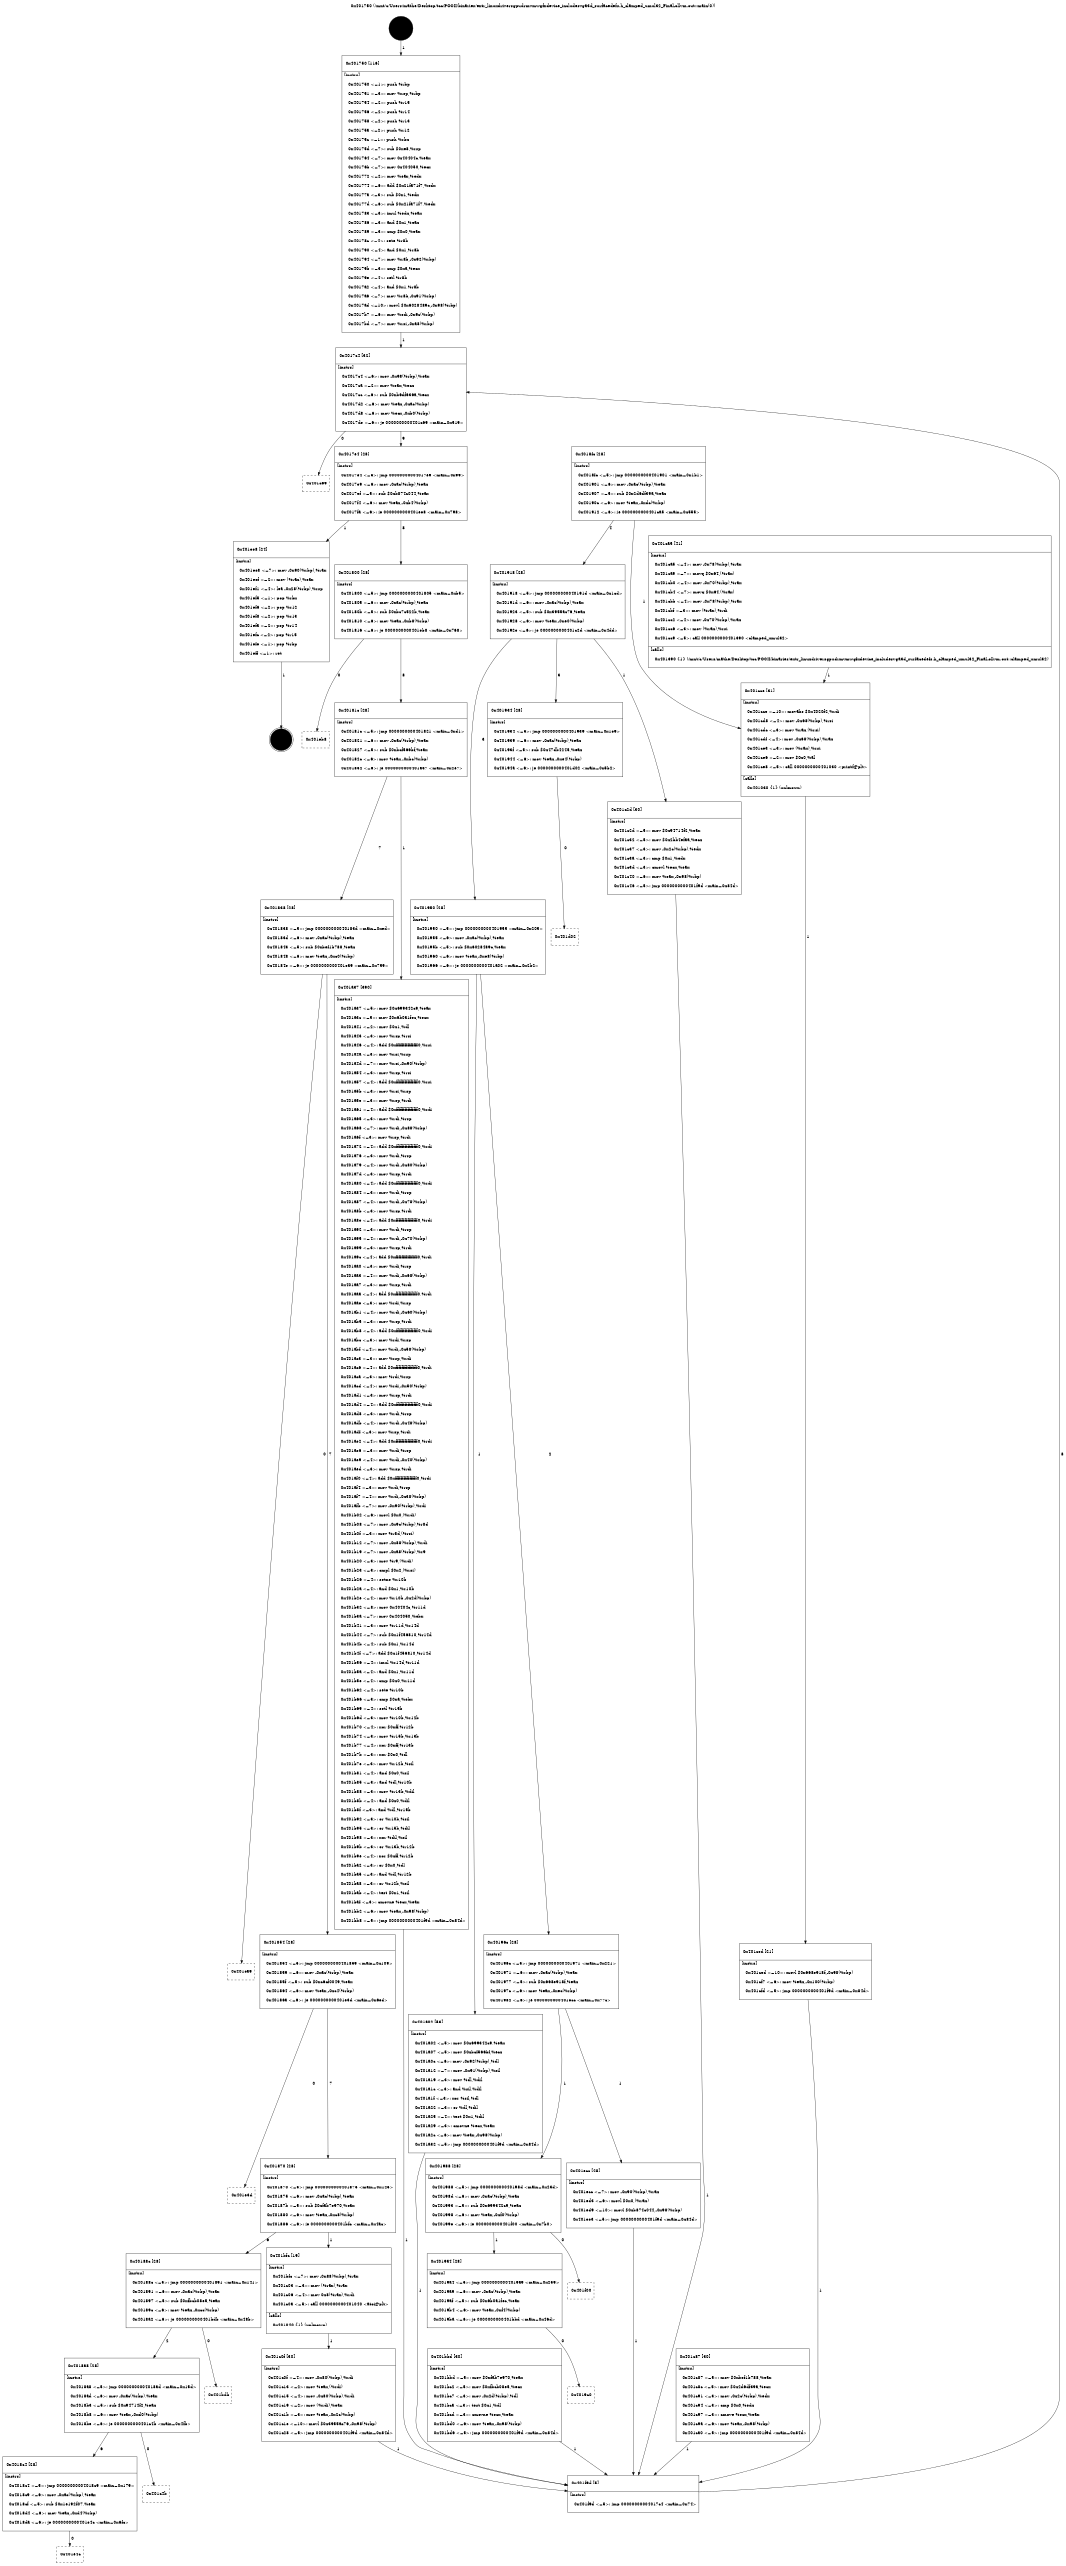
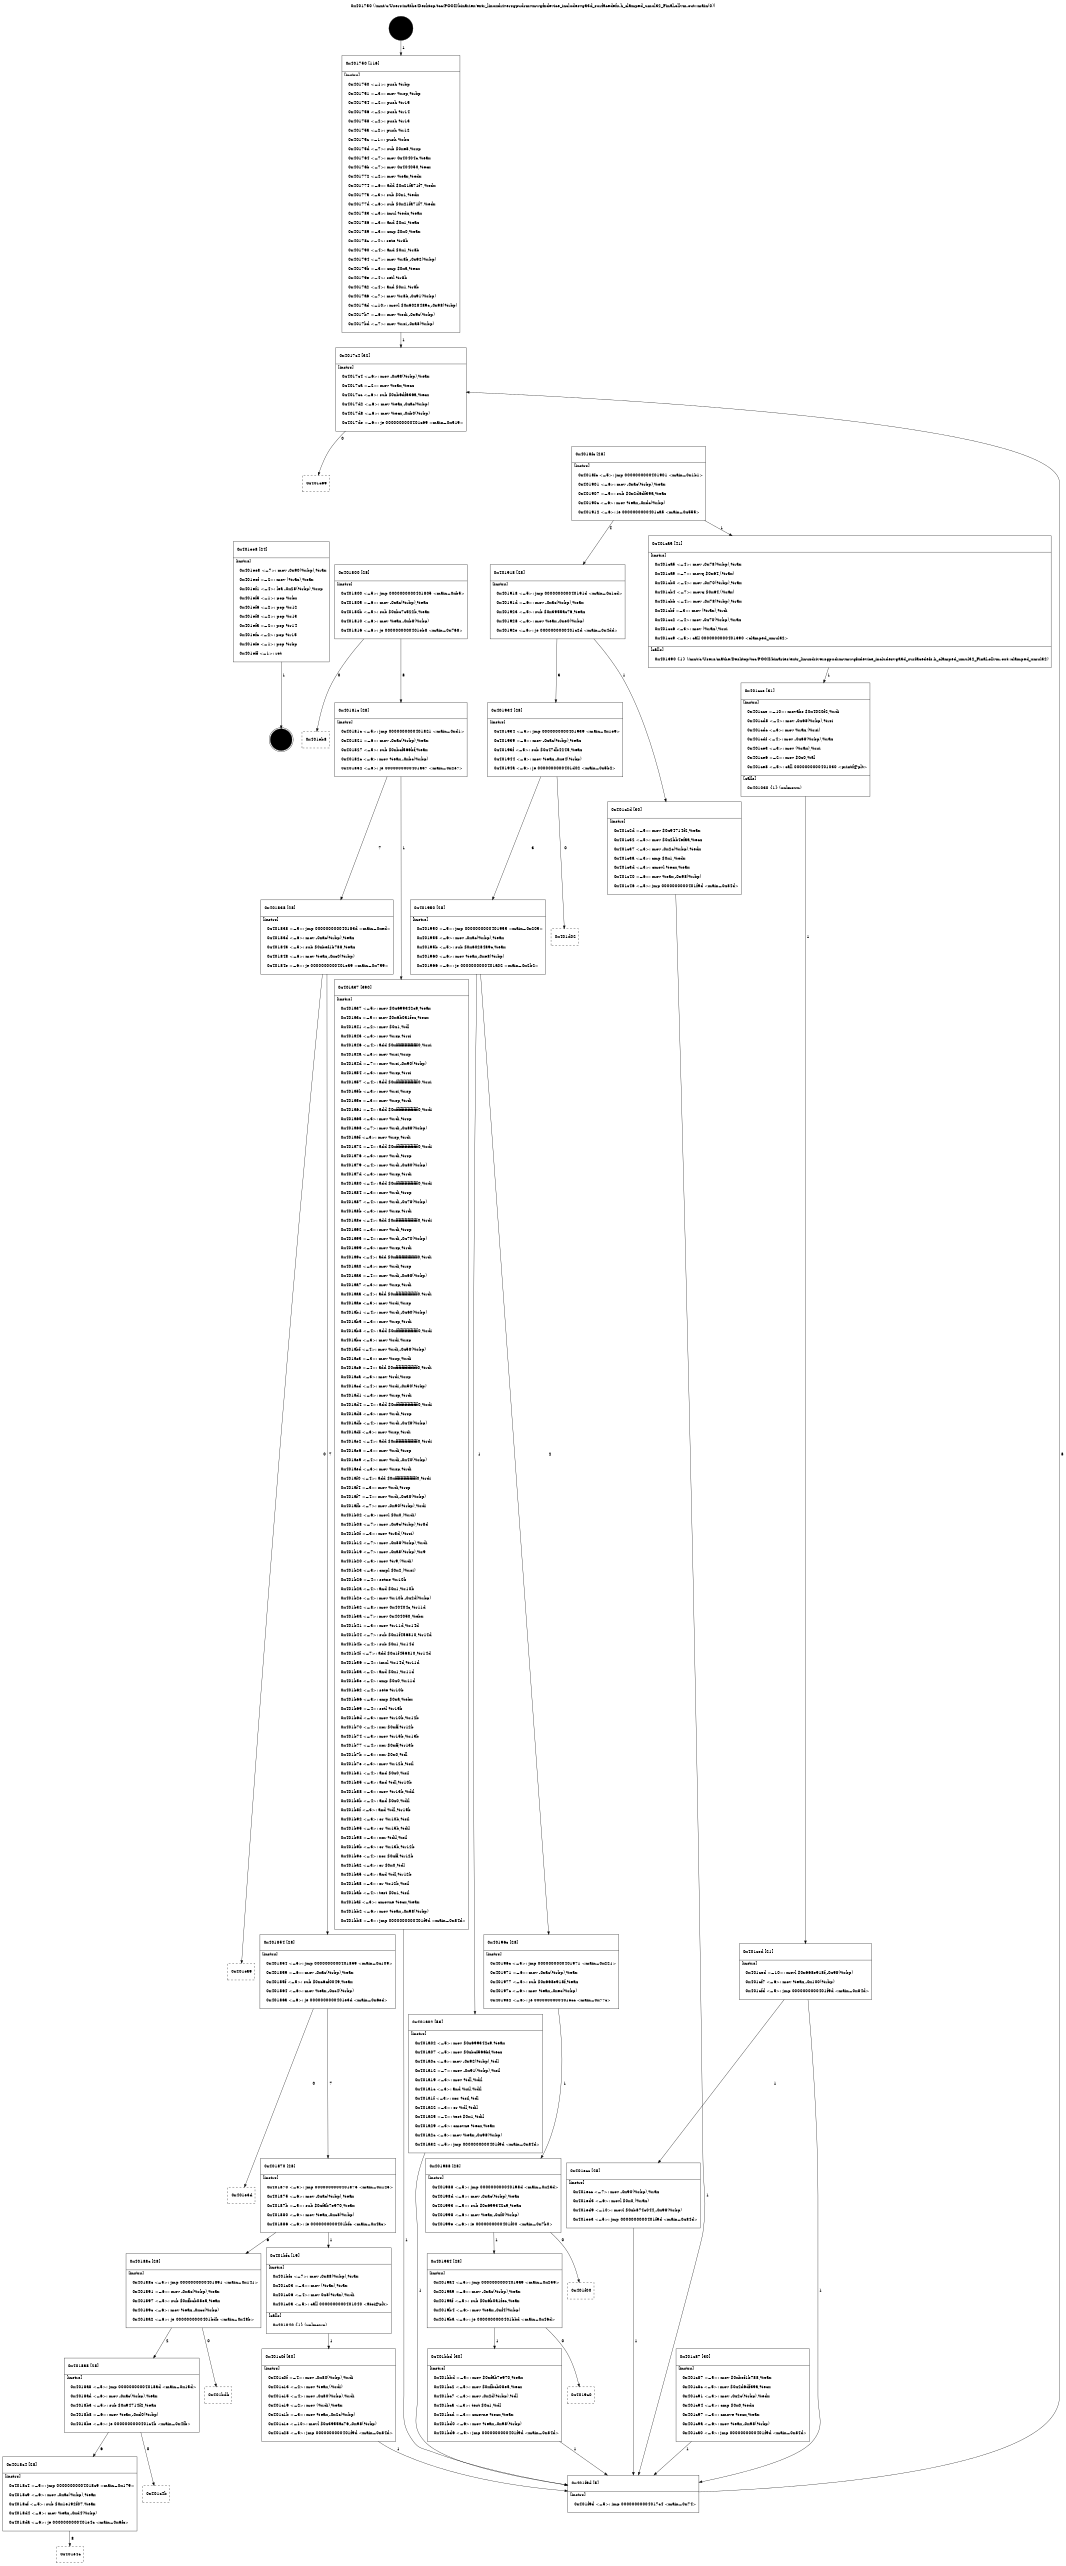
(401, 483) -> none
(636, 652) -> (717, 527)
(471, 762) -> (517, 837)
(593, 2084) -> (722, 2080)
none -> (495, 2337)
(72, 2539) -> (72, 2539)
